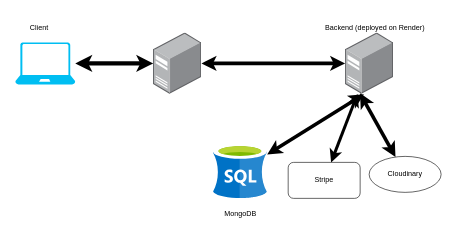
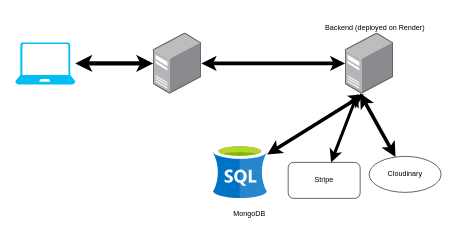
(39, 27) -> none
(240, 214) -> (249, 214)
